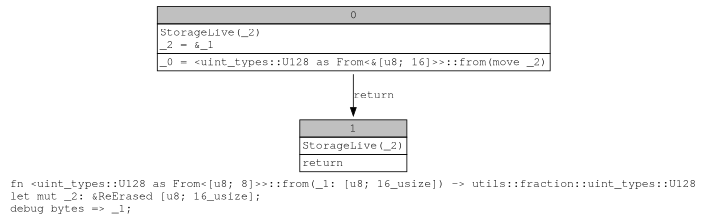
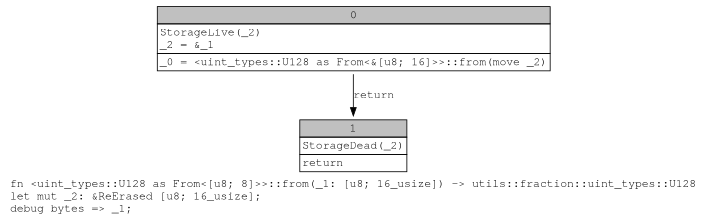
(353, 145) -> (353, 145)
